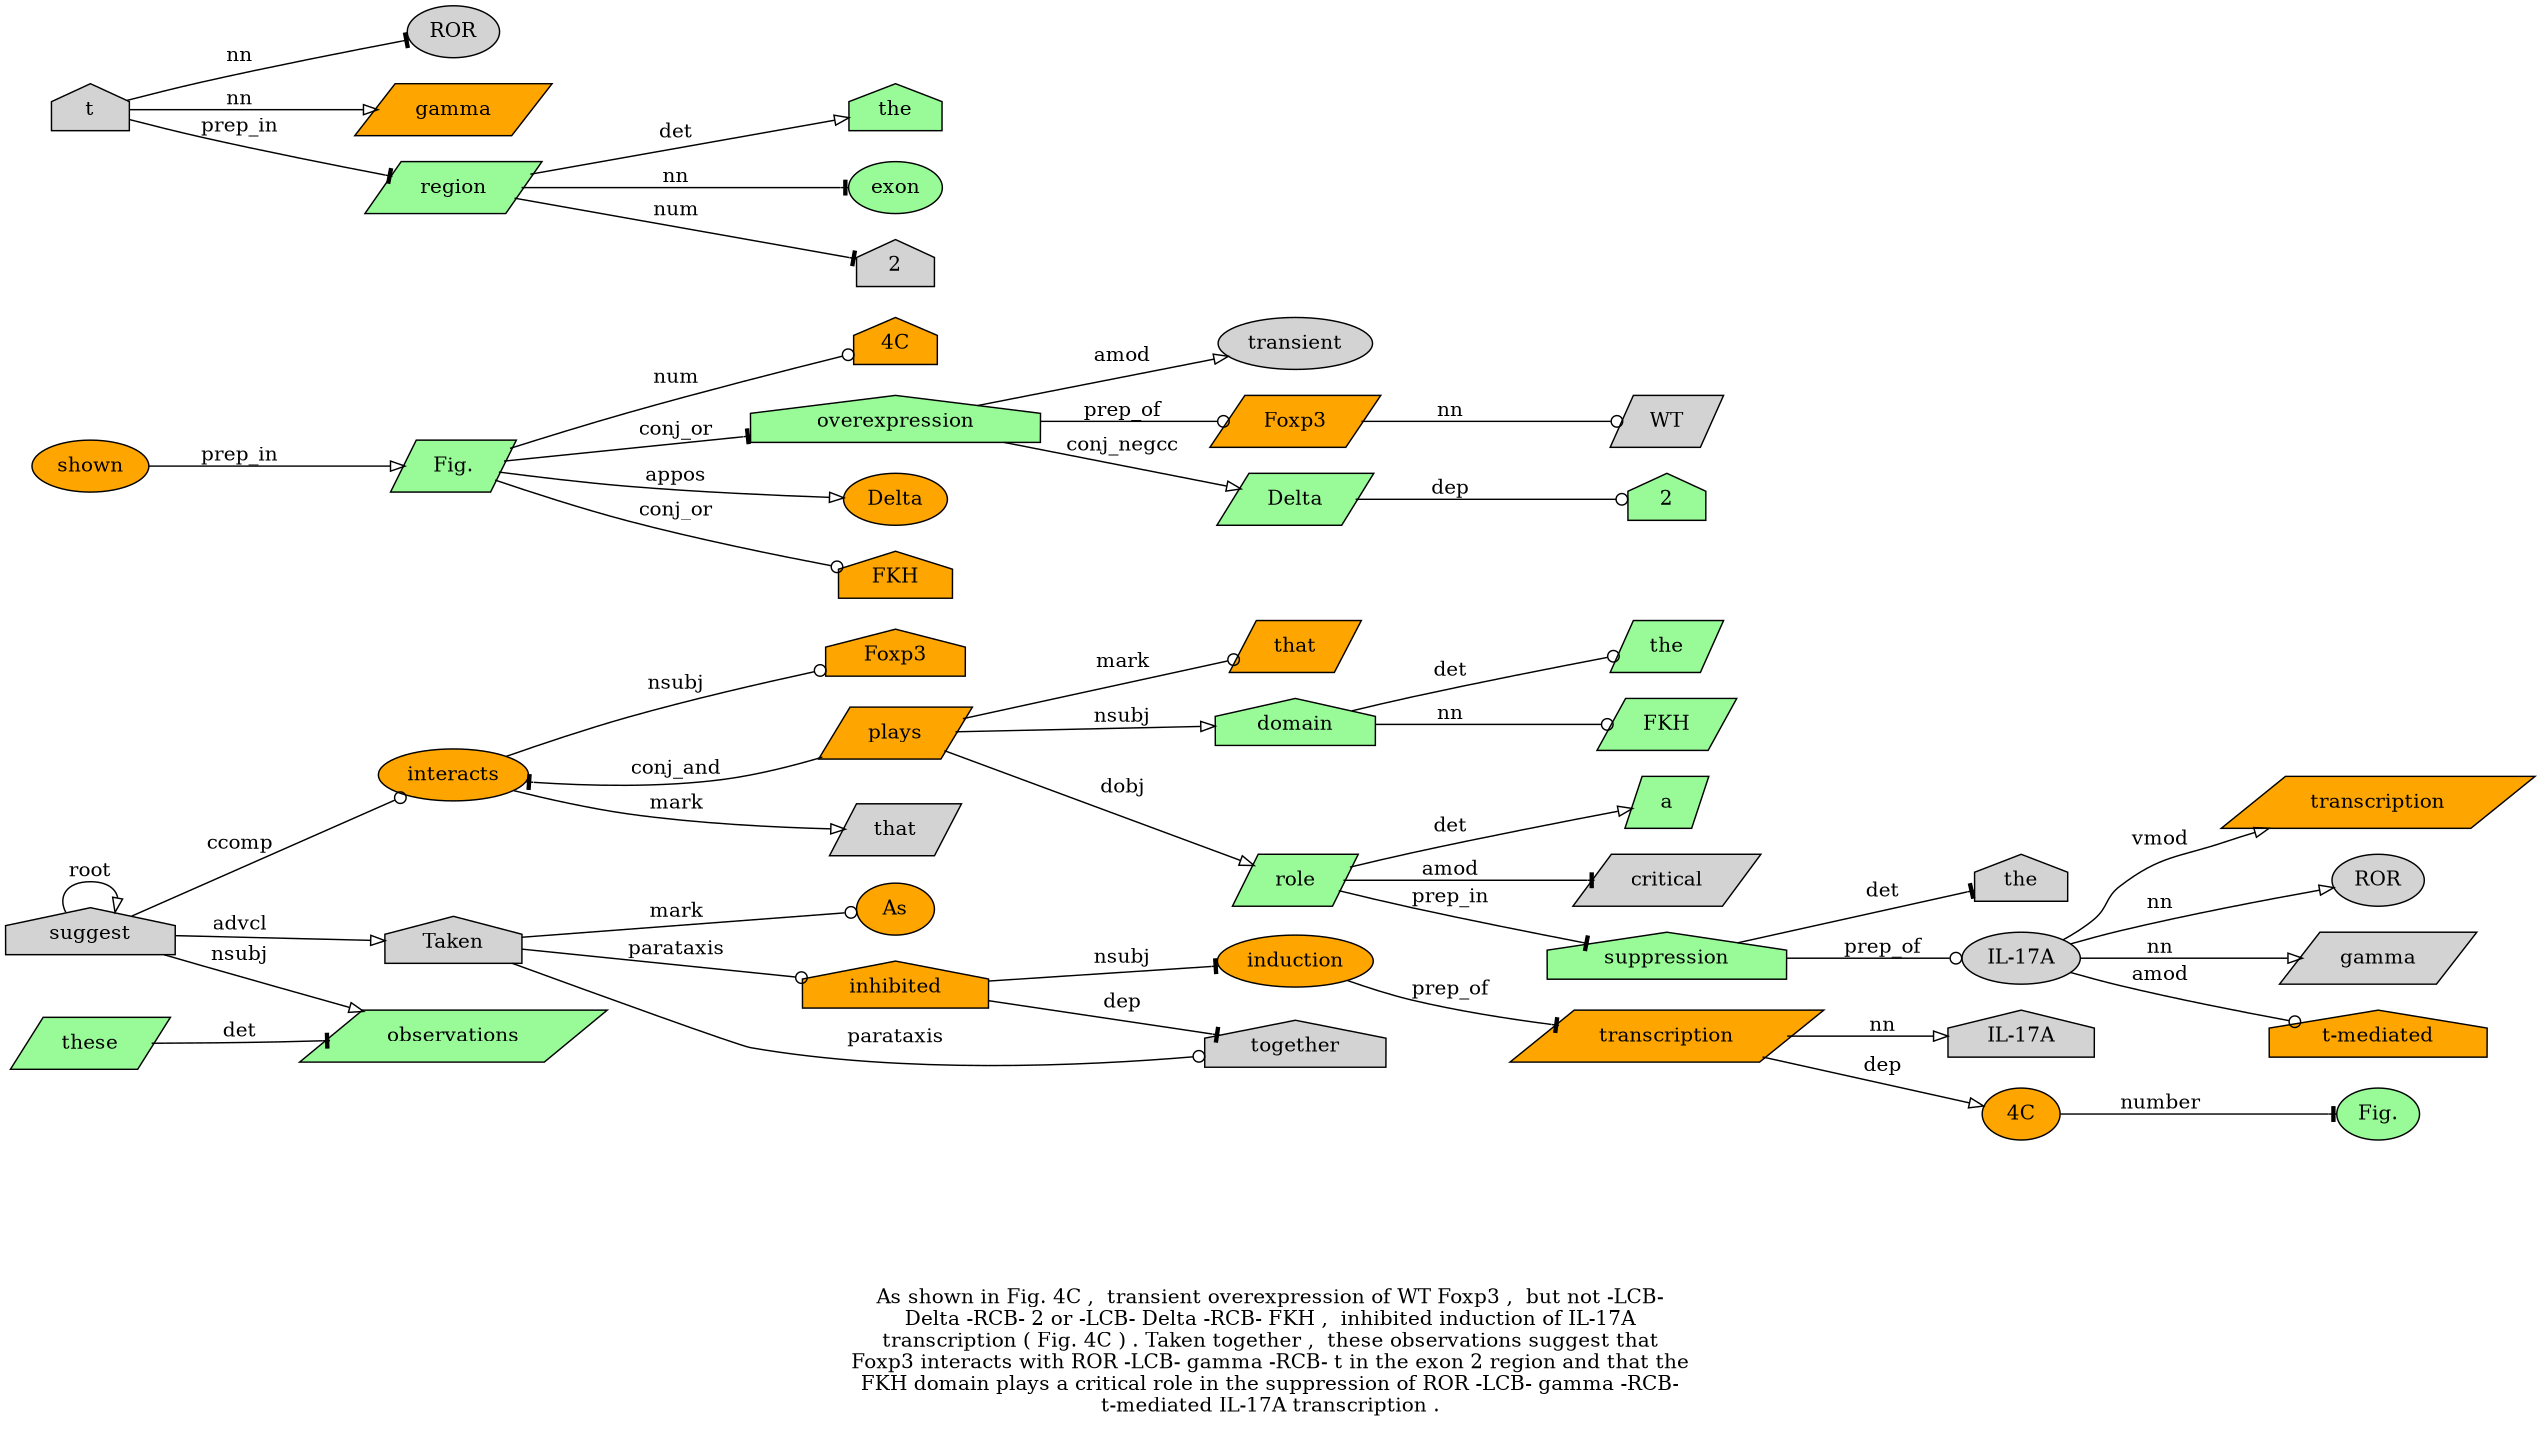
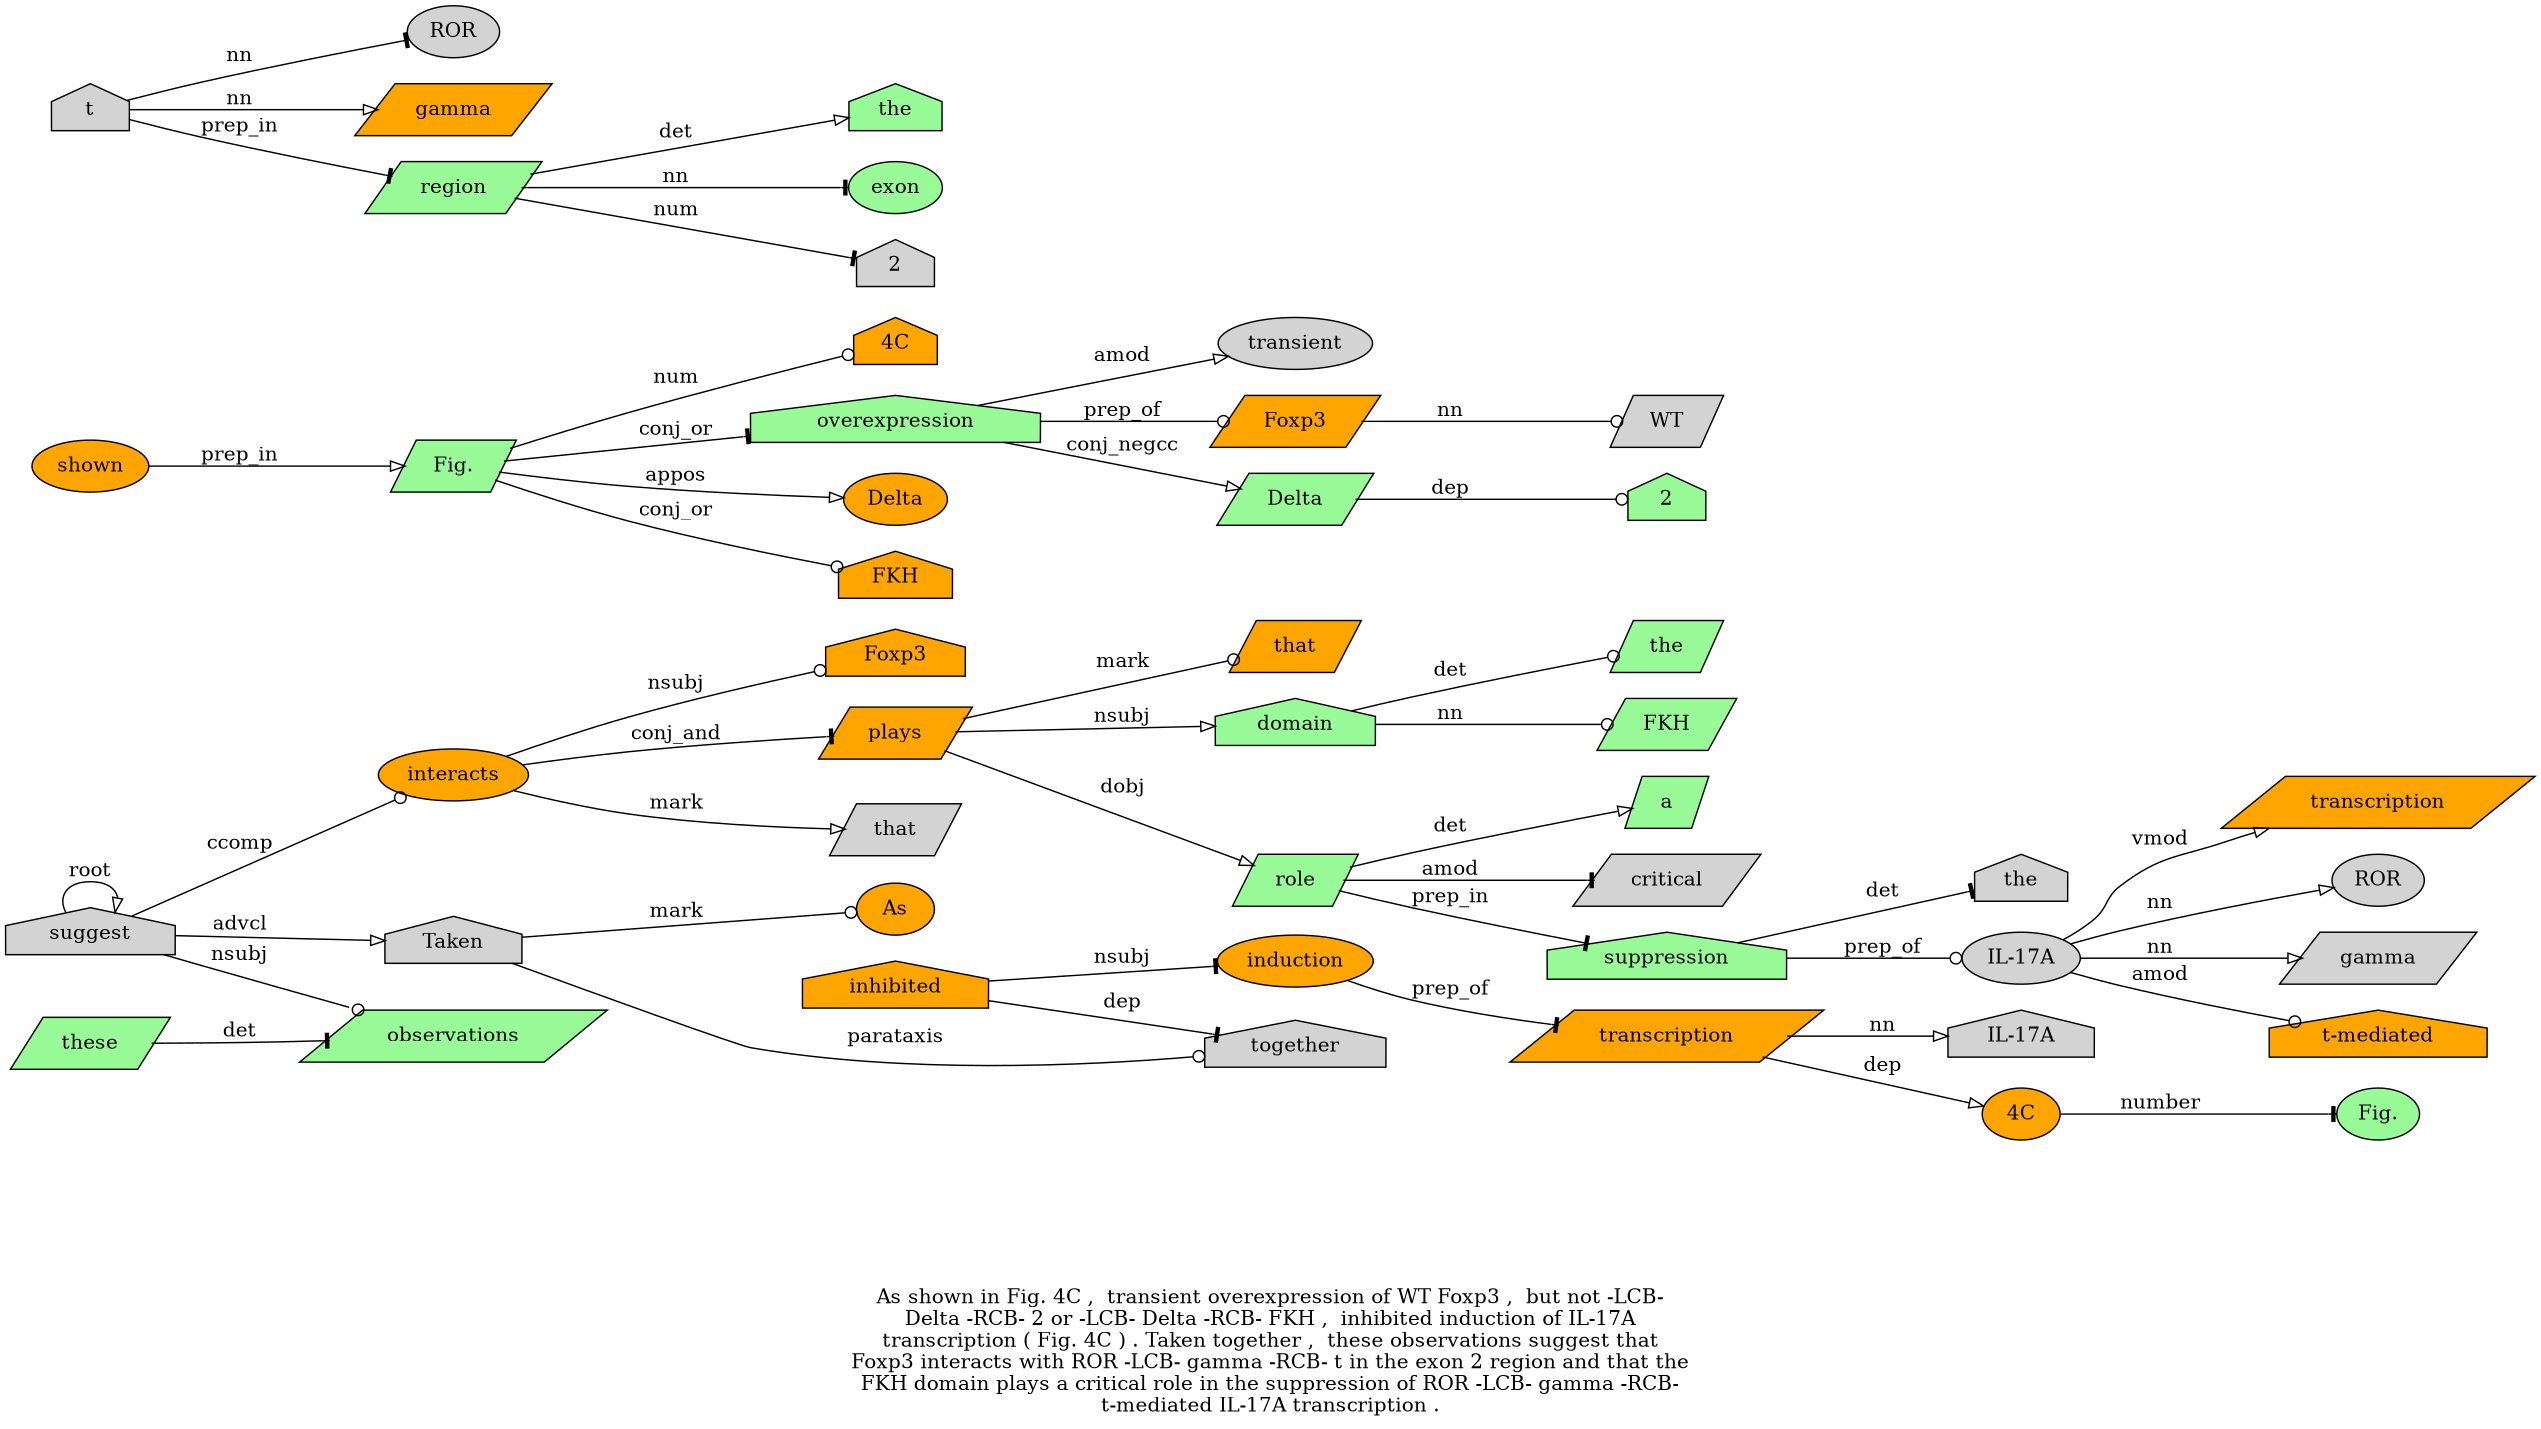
(680, 784) -> (674, 747)
(659, 963) -> none
(257, 981) -> (257, 981)
